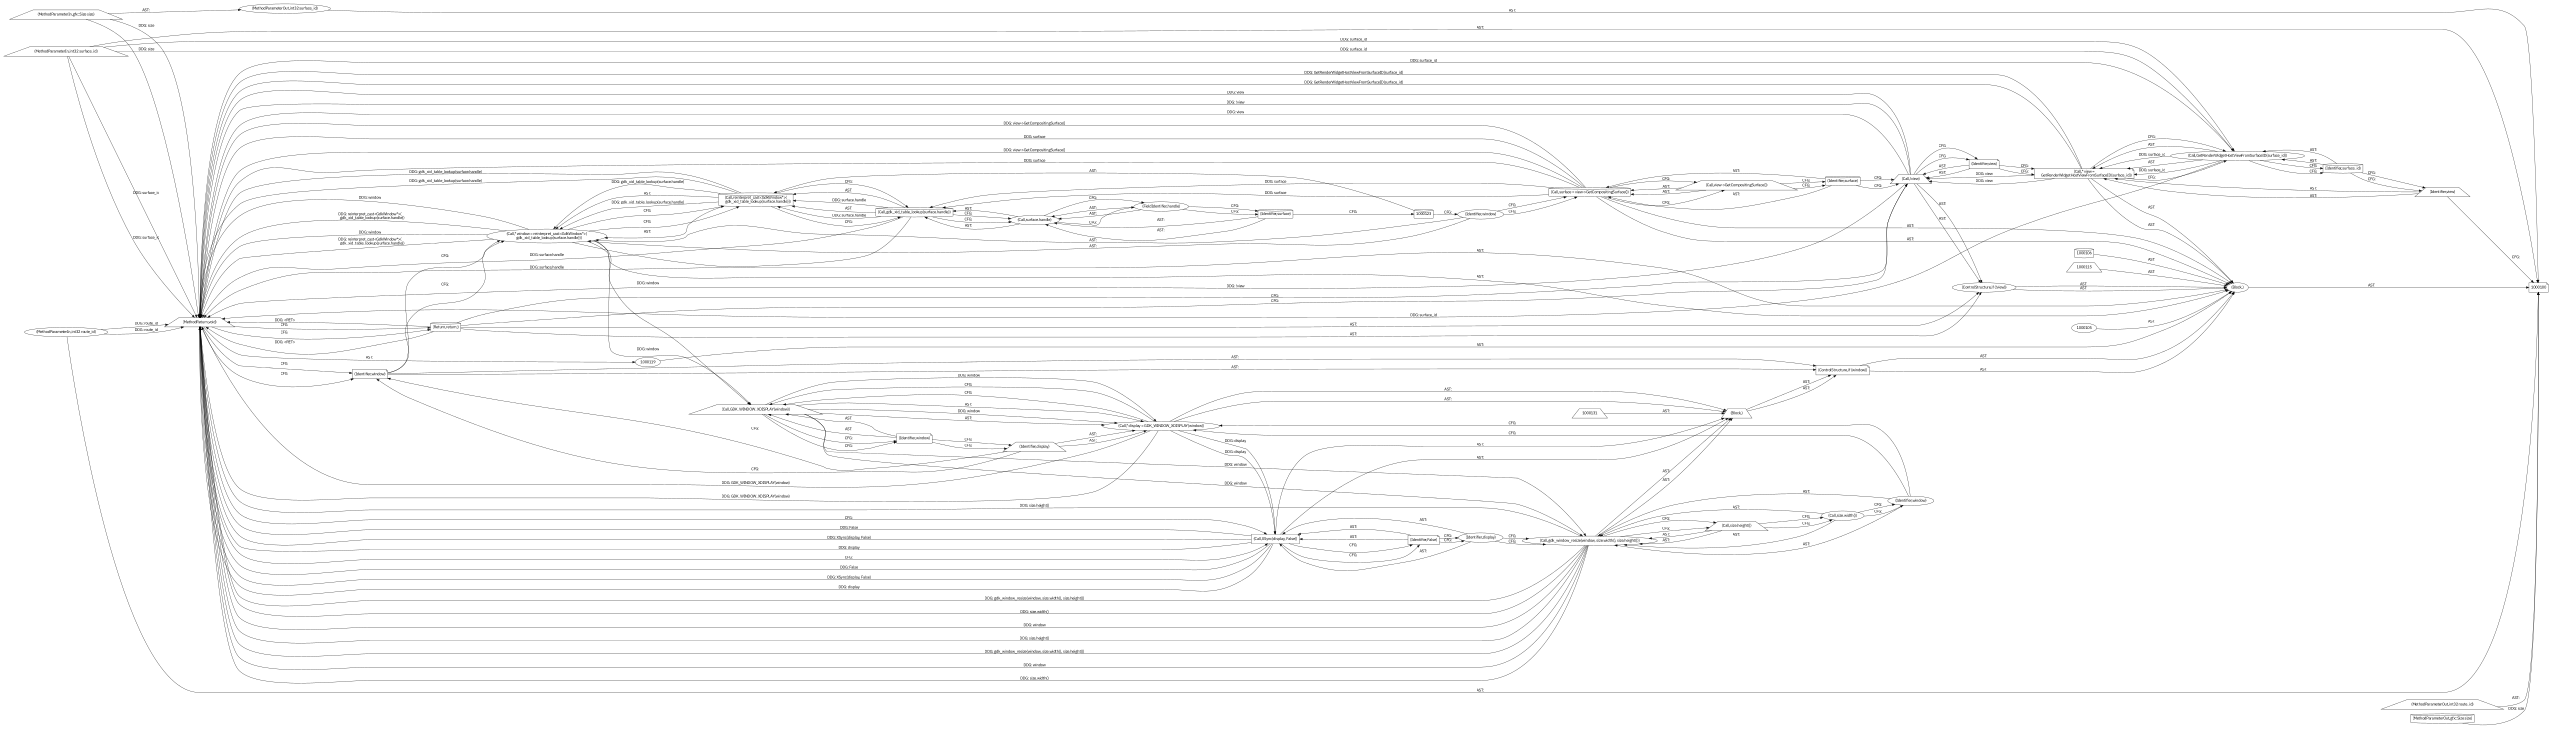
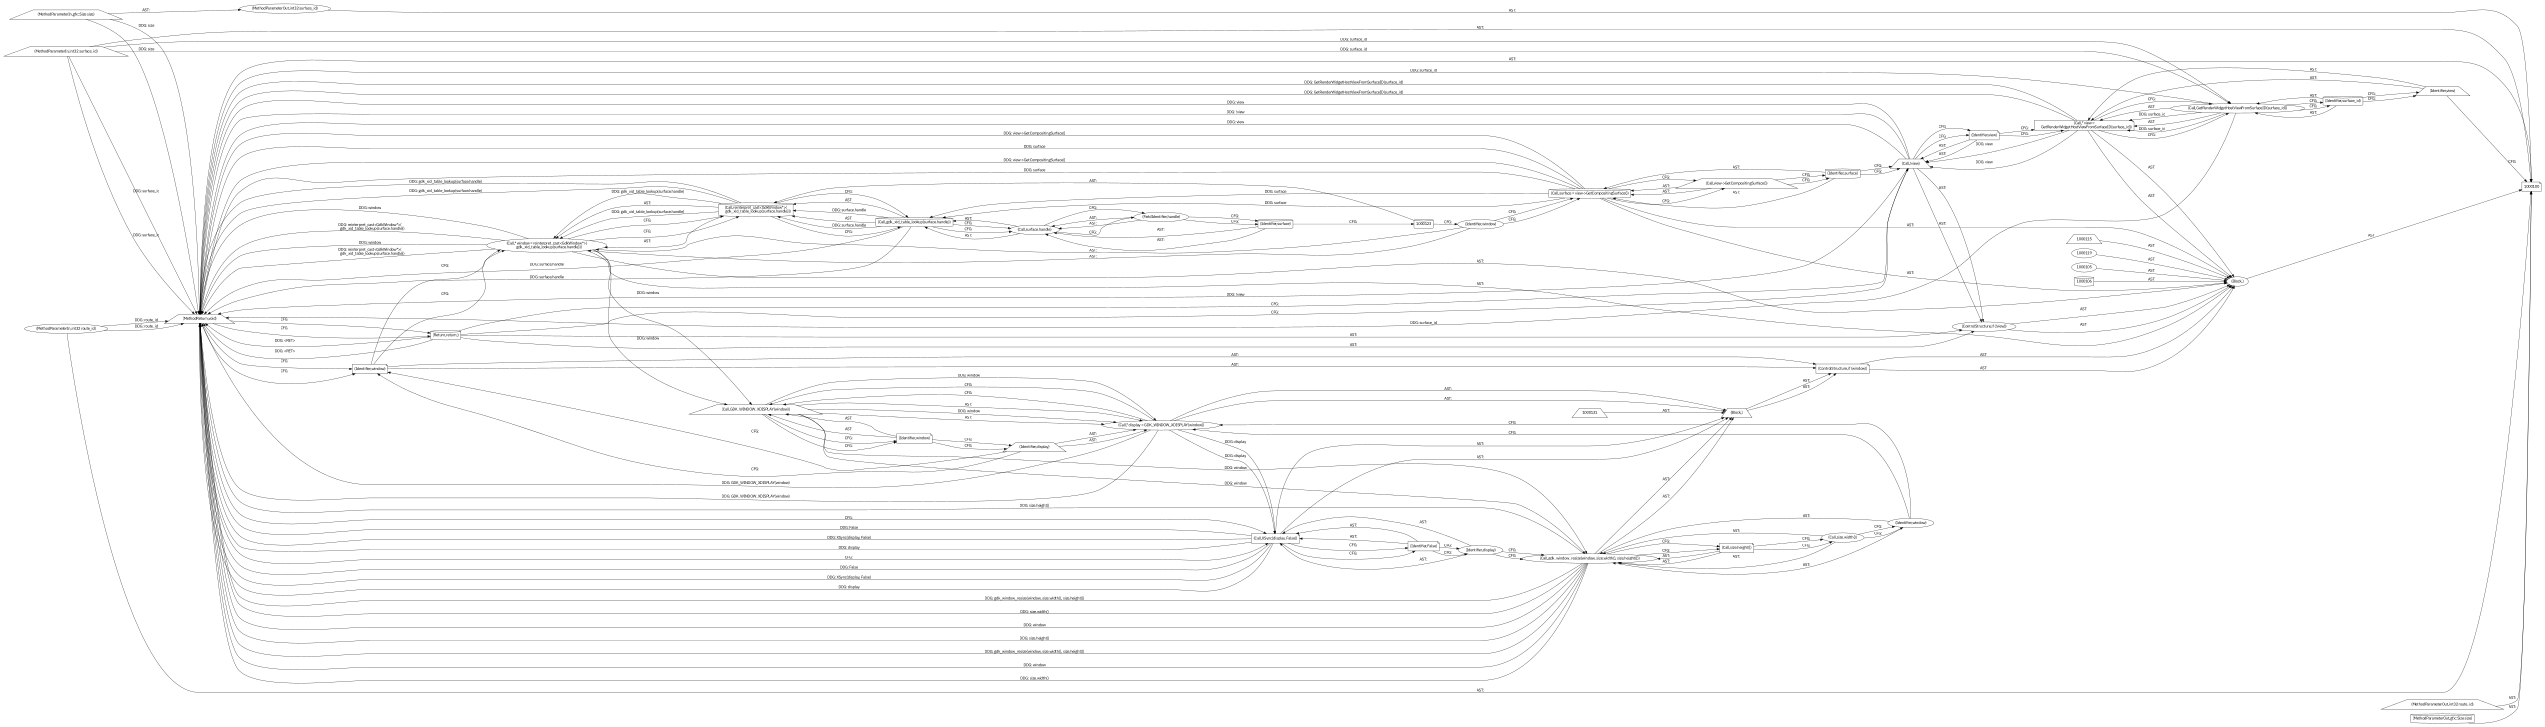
(413, 361) -> (1301, 61)
(1737, 526) -> (1737, 548)
(2516, 709) -> (2513, 707)
